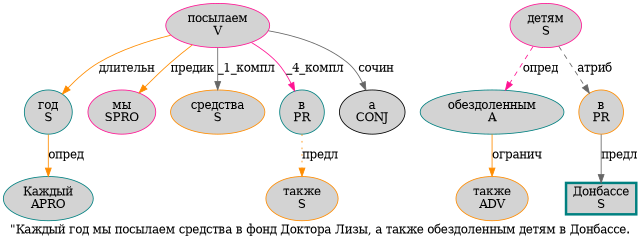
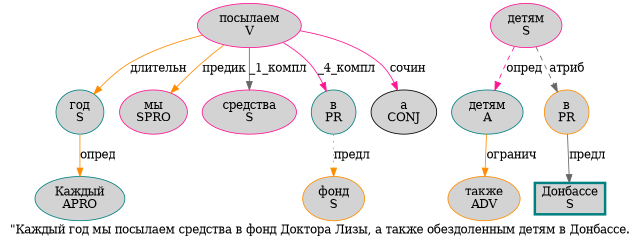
(322, 47) -> (353, 47)
(218, 112) -> (249, 112)
(492, 112) -> (487, 112)
(302, 199) -> (334, 199)
